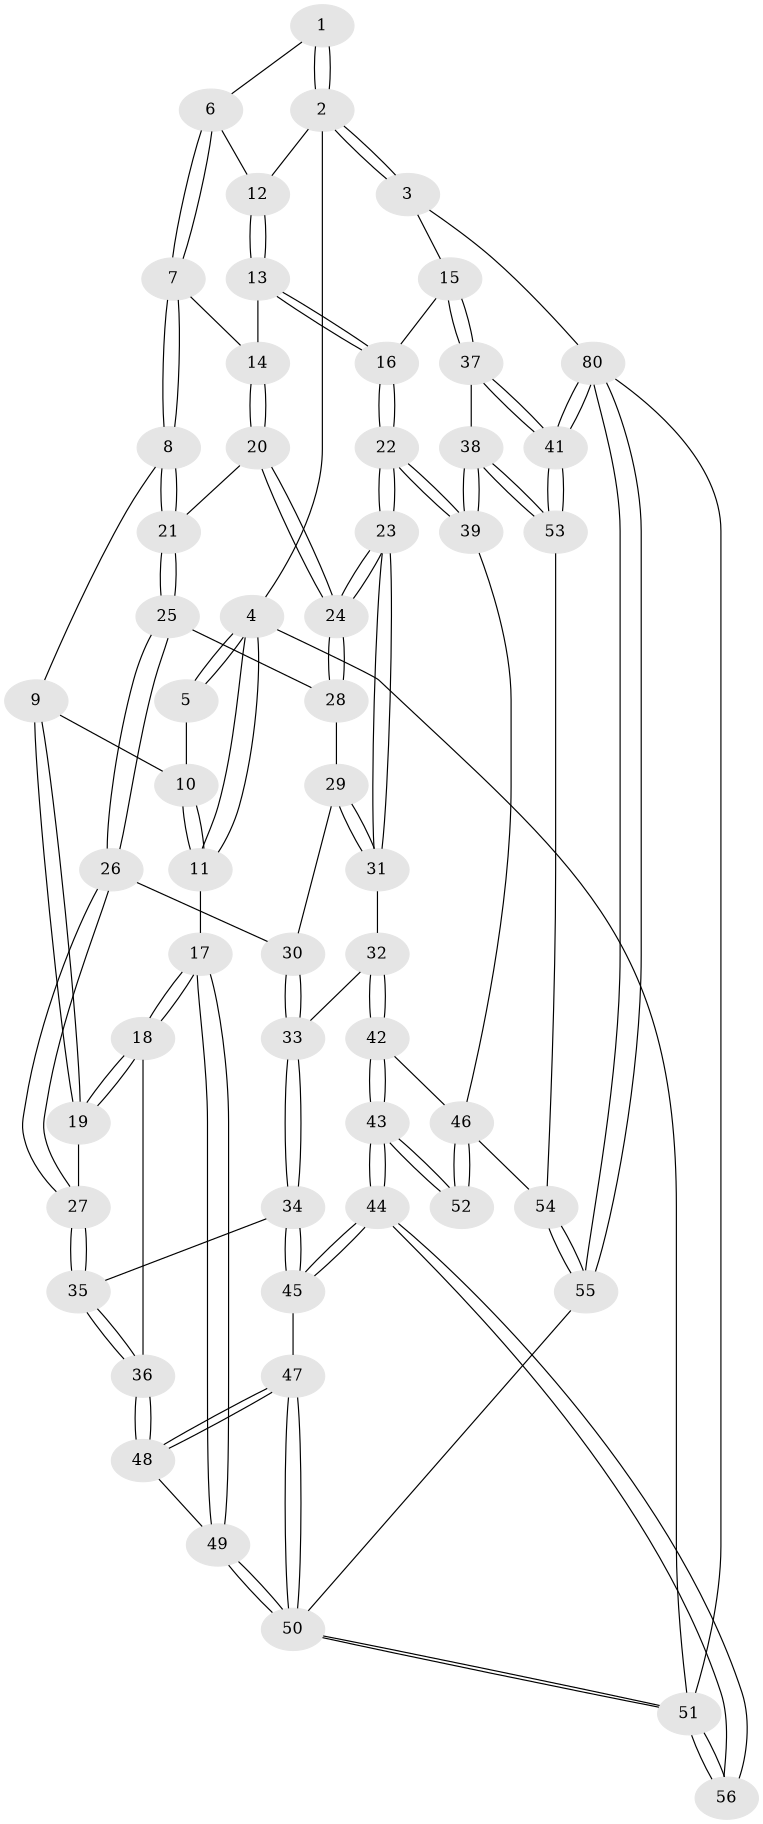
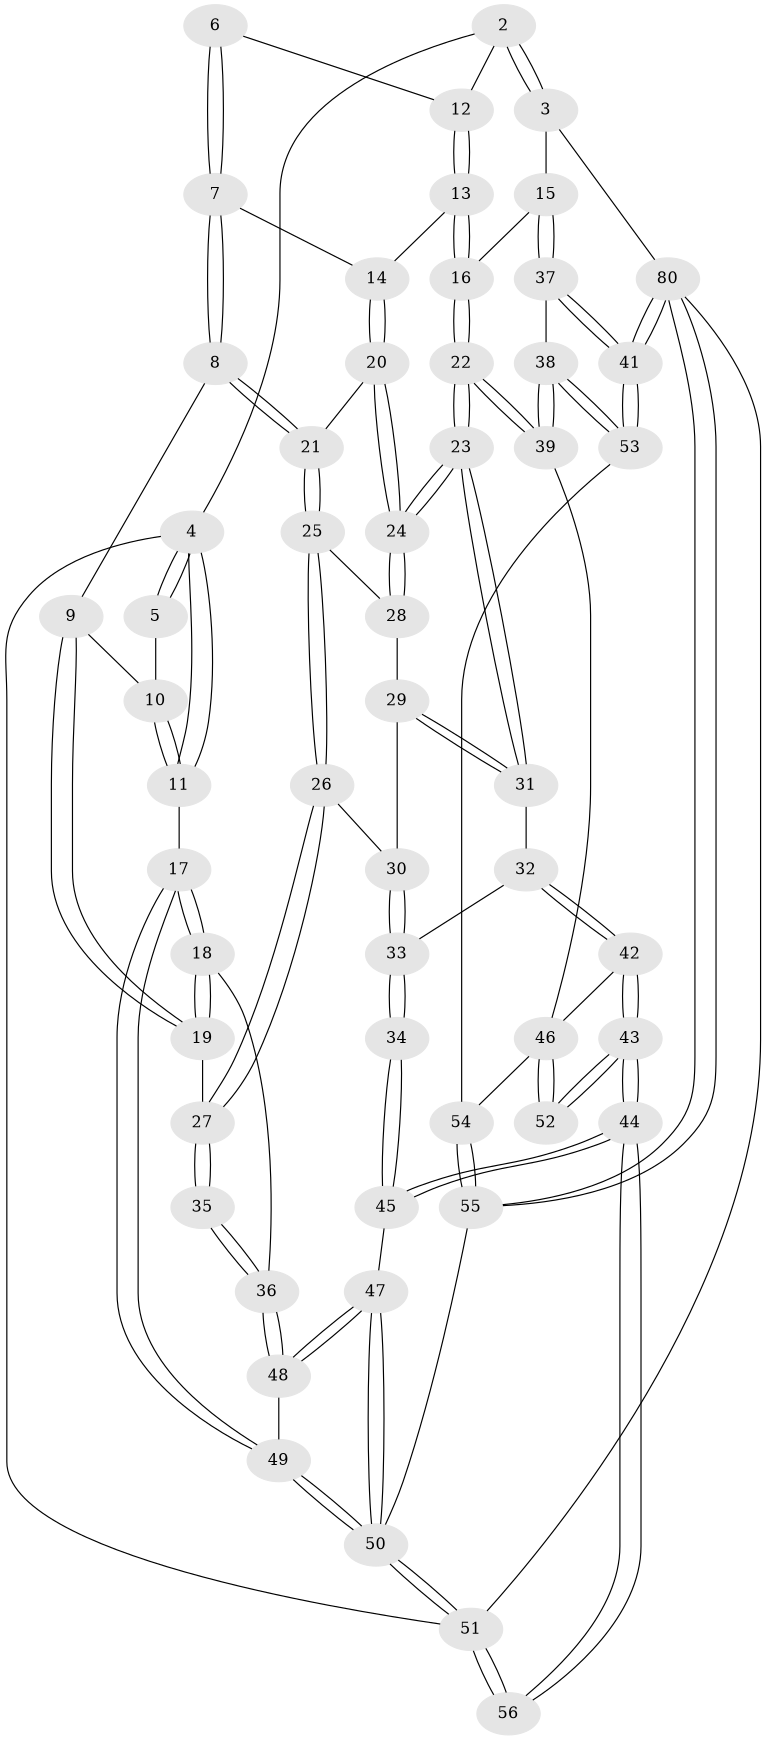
(322, 26) -> none
(186, 1250) -> none
